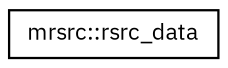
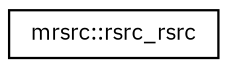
(114, 34) -> (114, 34)
